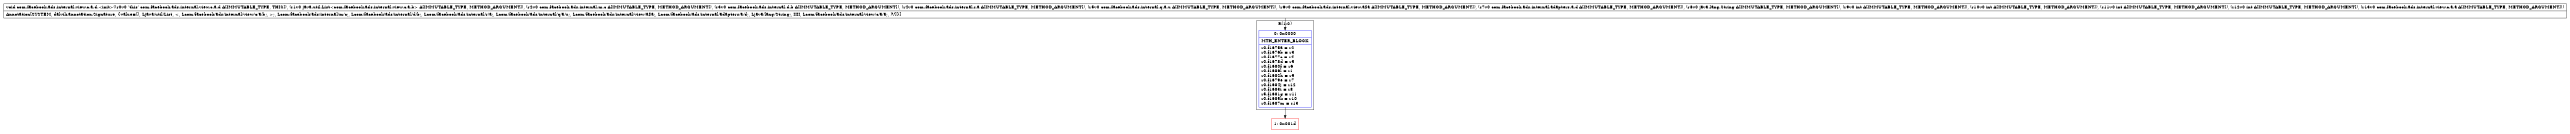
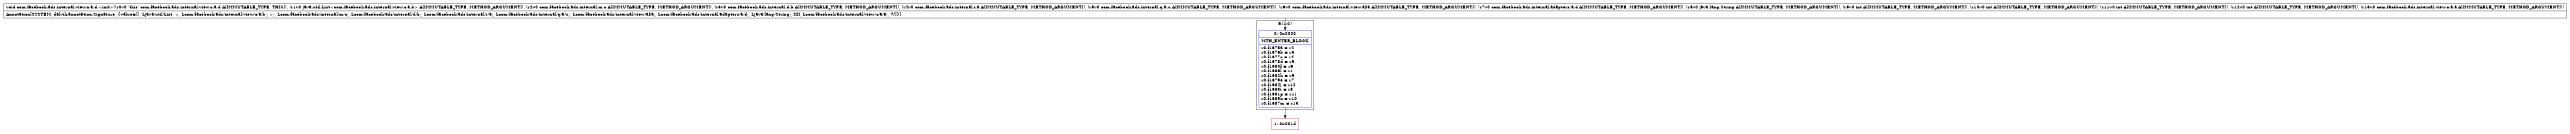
(1279, 94) -> (1279, 94)
